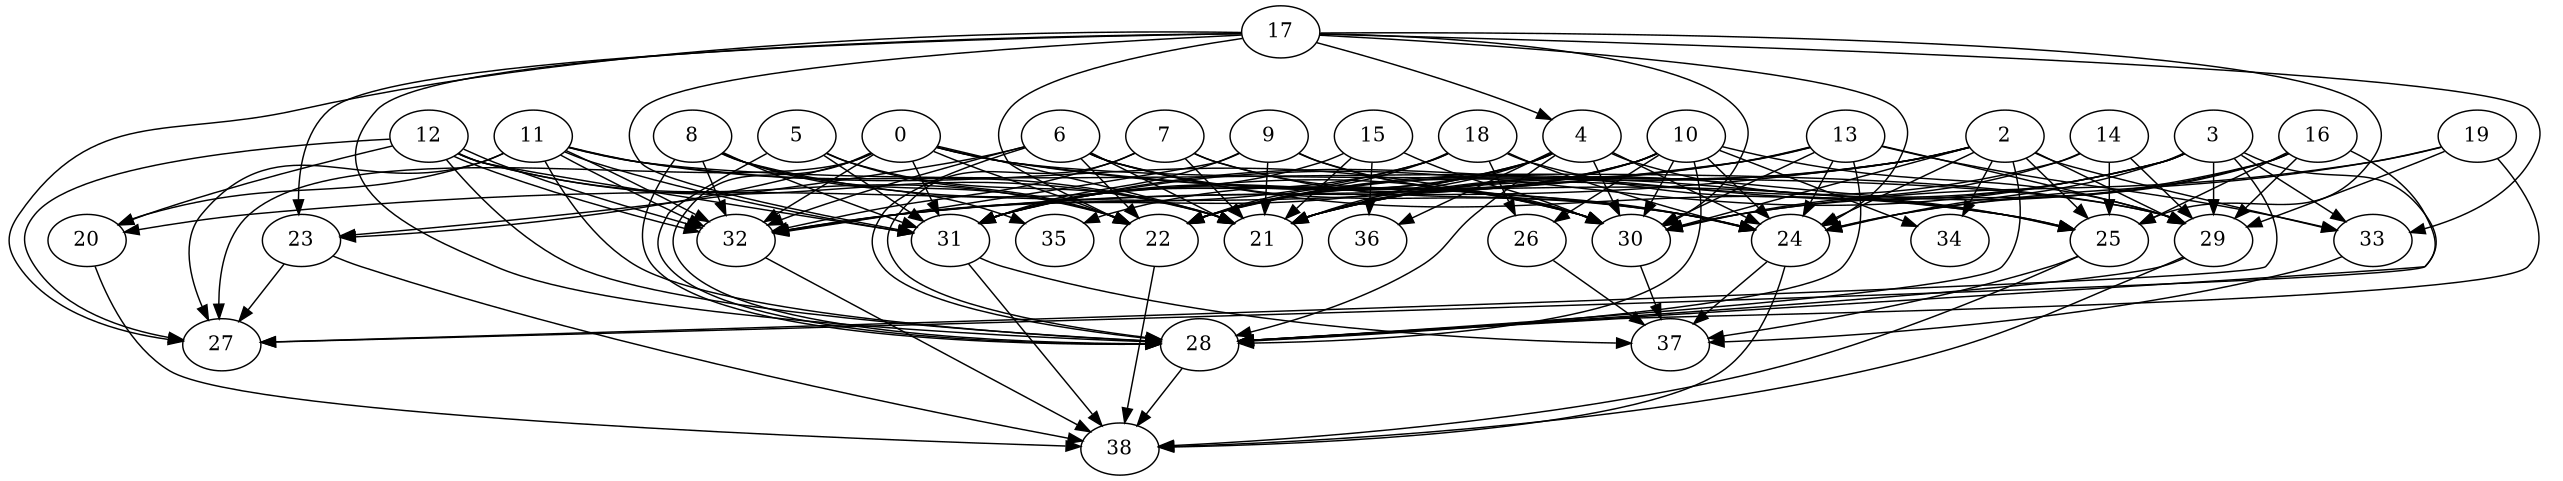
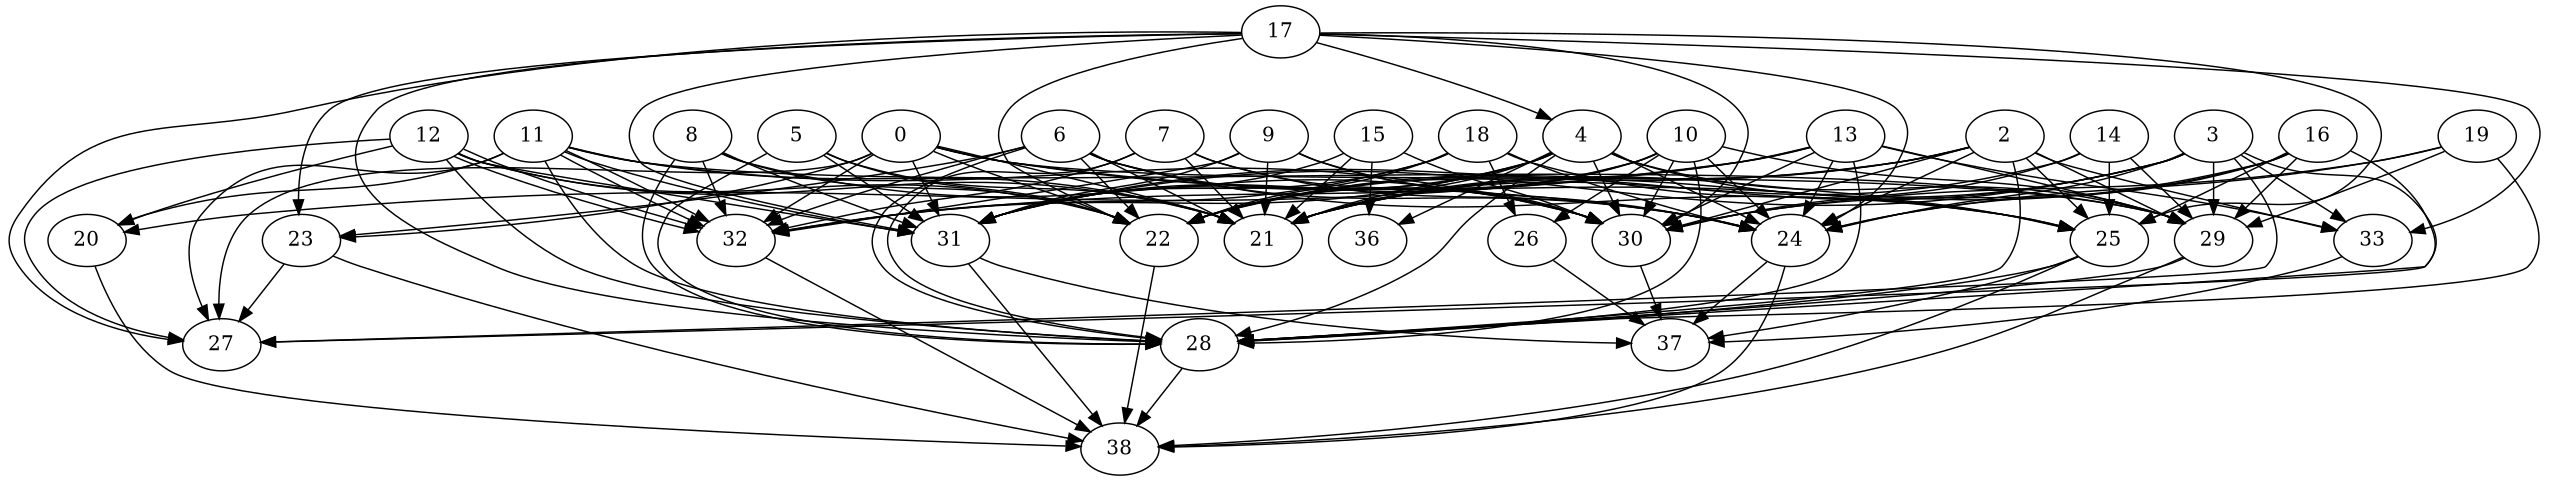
none -> (1890, 189)
(1379, 195) -> none
(1055, 240) -> none
(1950, 240) -> none
(696, 276) -> (1668, 313)
